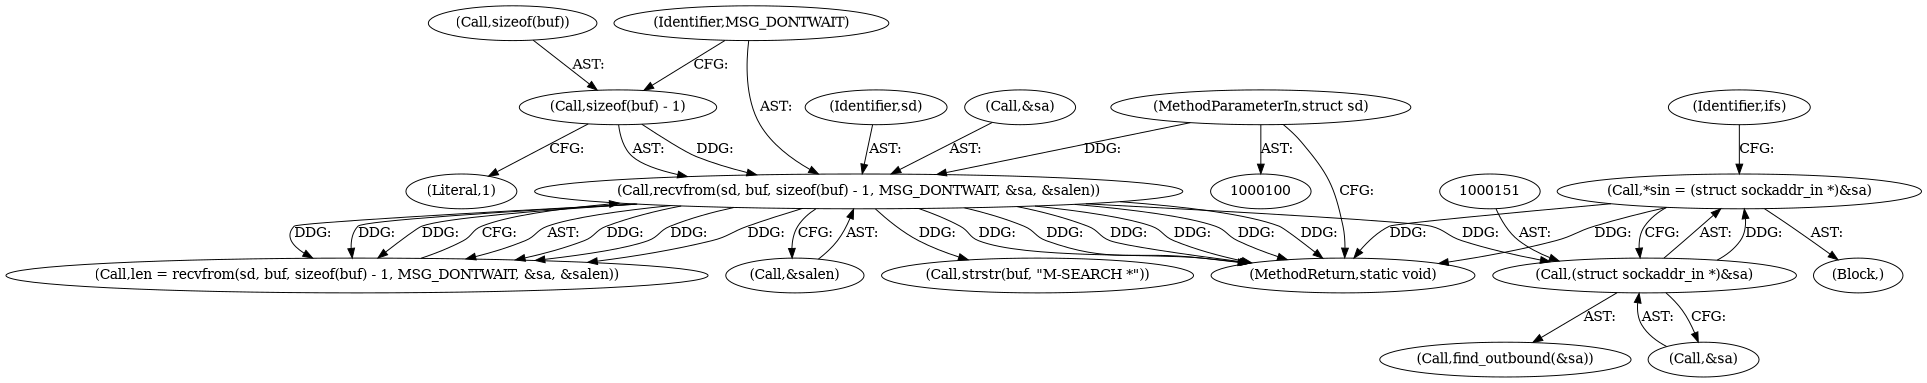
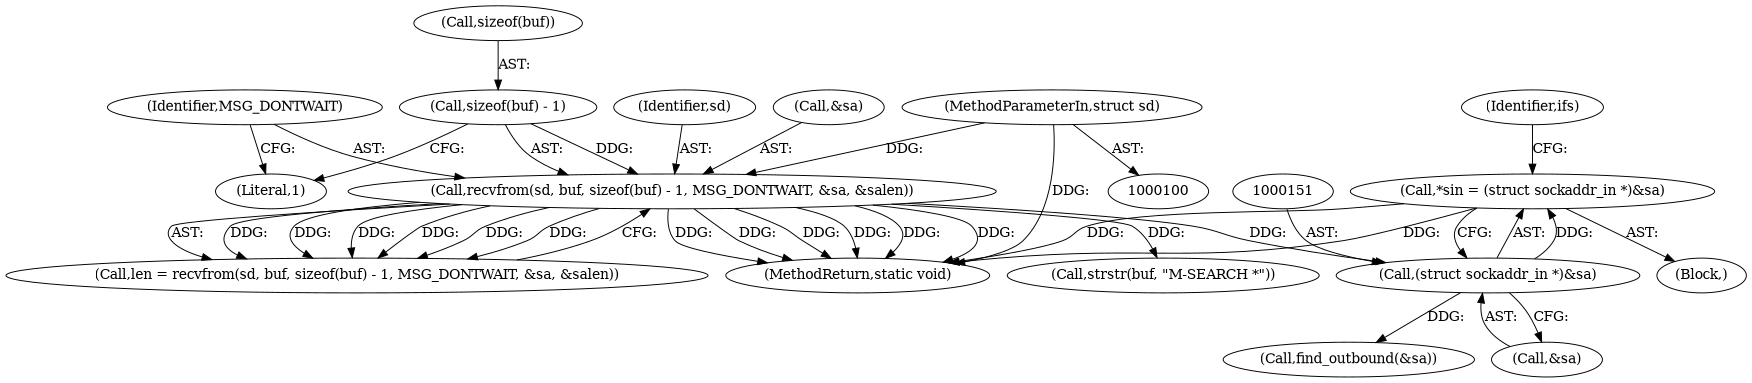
(689, 63) -> (256, 145)
(1359, 191) -> (1073, 191)
(795, 275) -> none
(1602, 318) -> (1448, 318)
